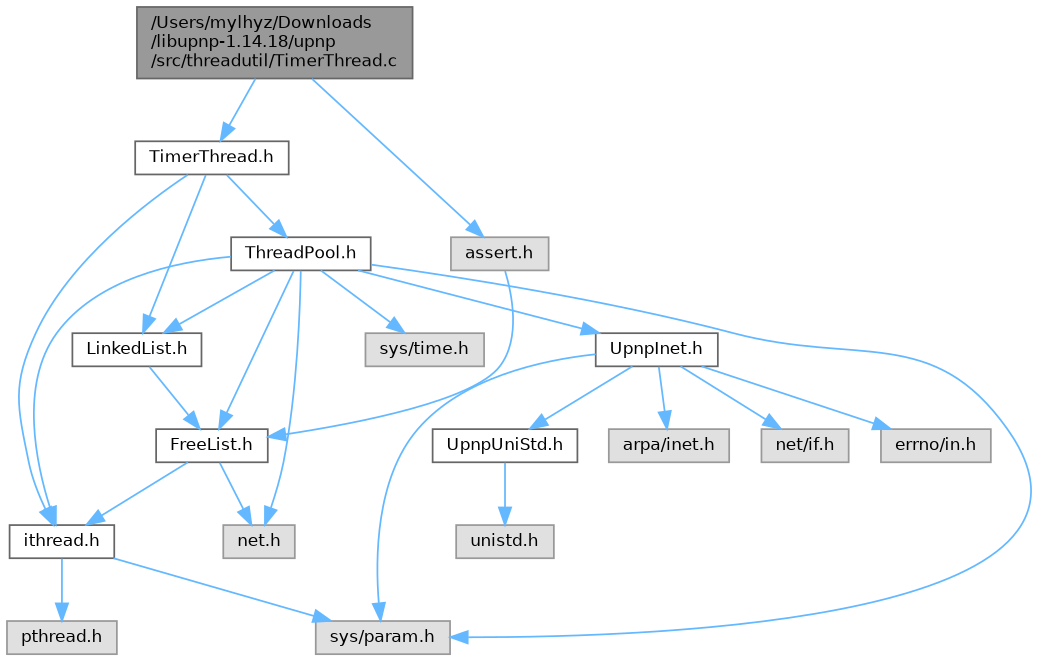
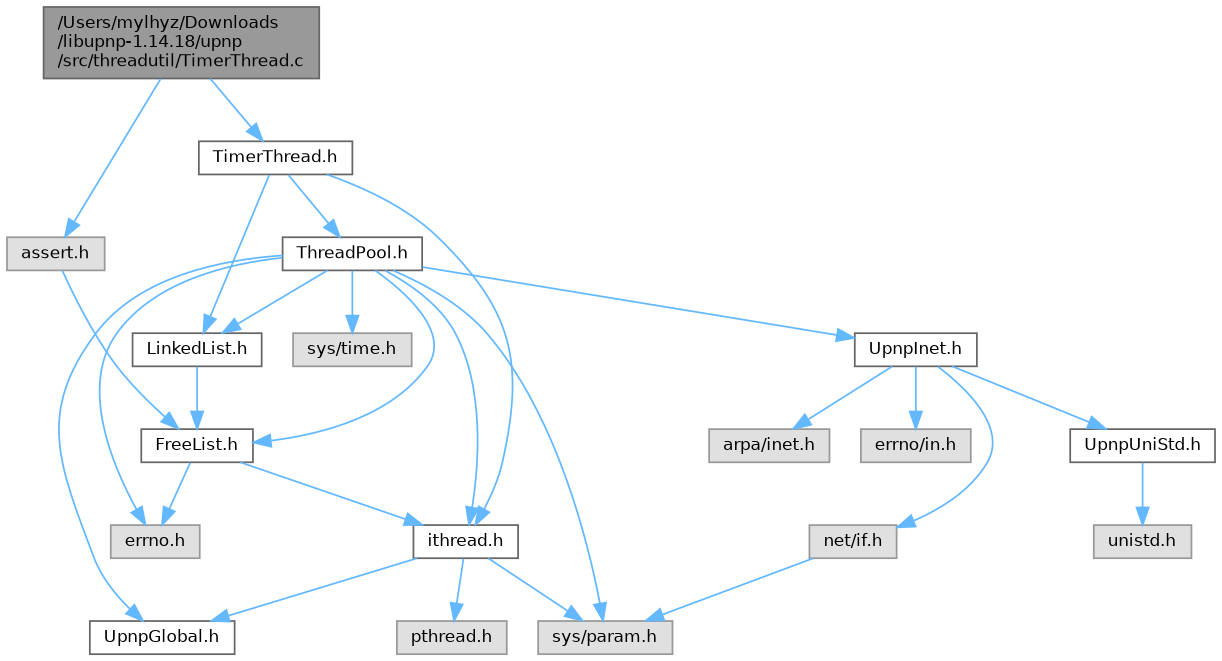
(423, 424) -> (738, 586)
(259, 542) -> (155, 542)
none -> (162, 638)
